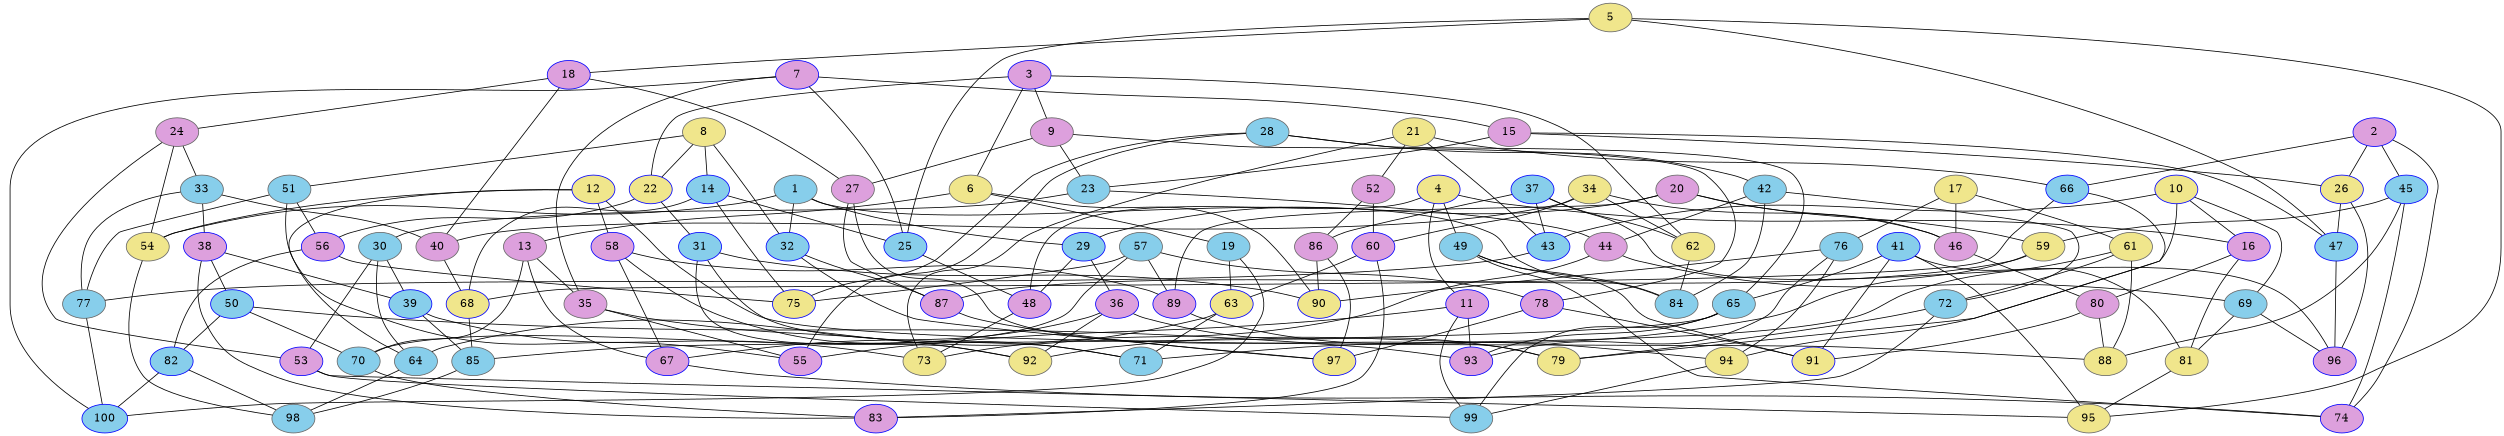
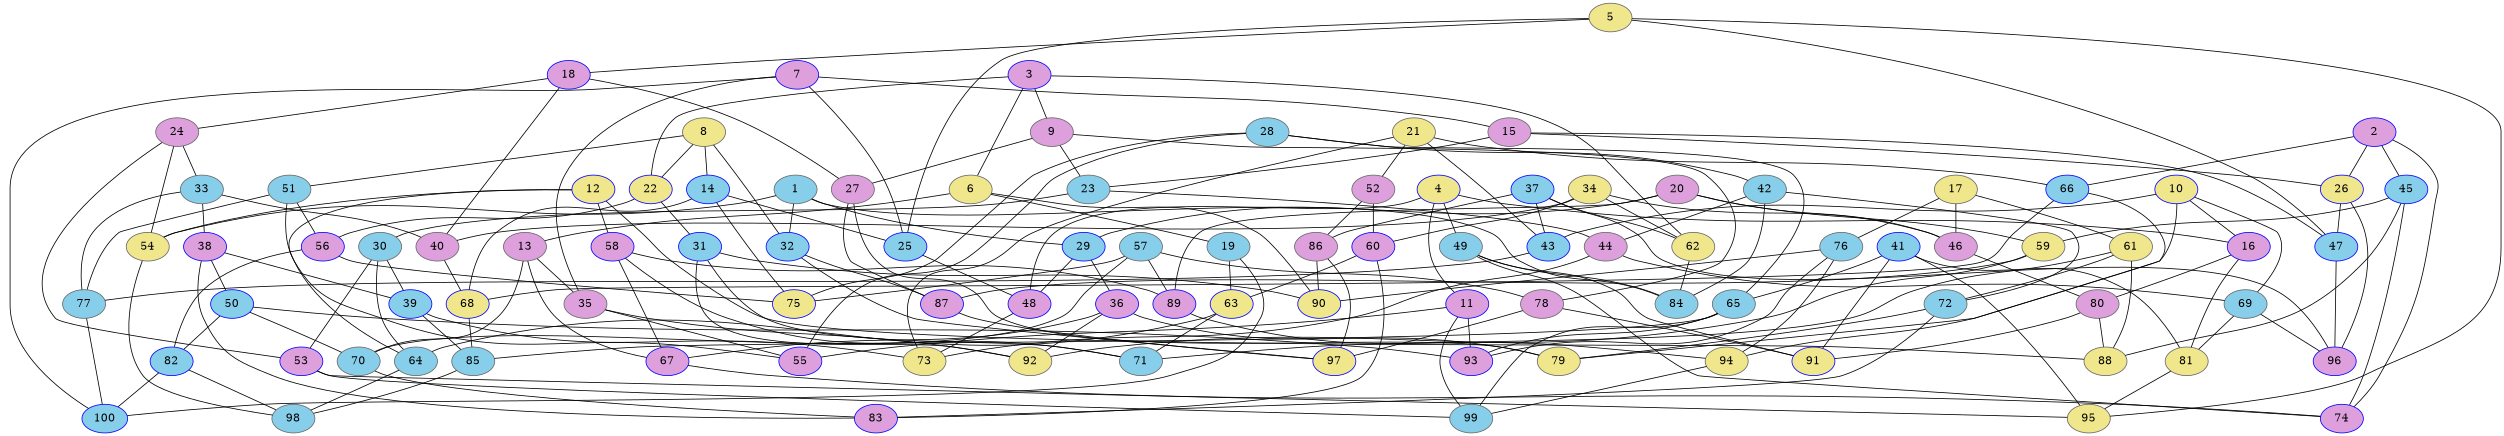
(1542, 304) -> (1542, 304)
